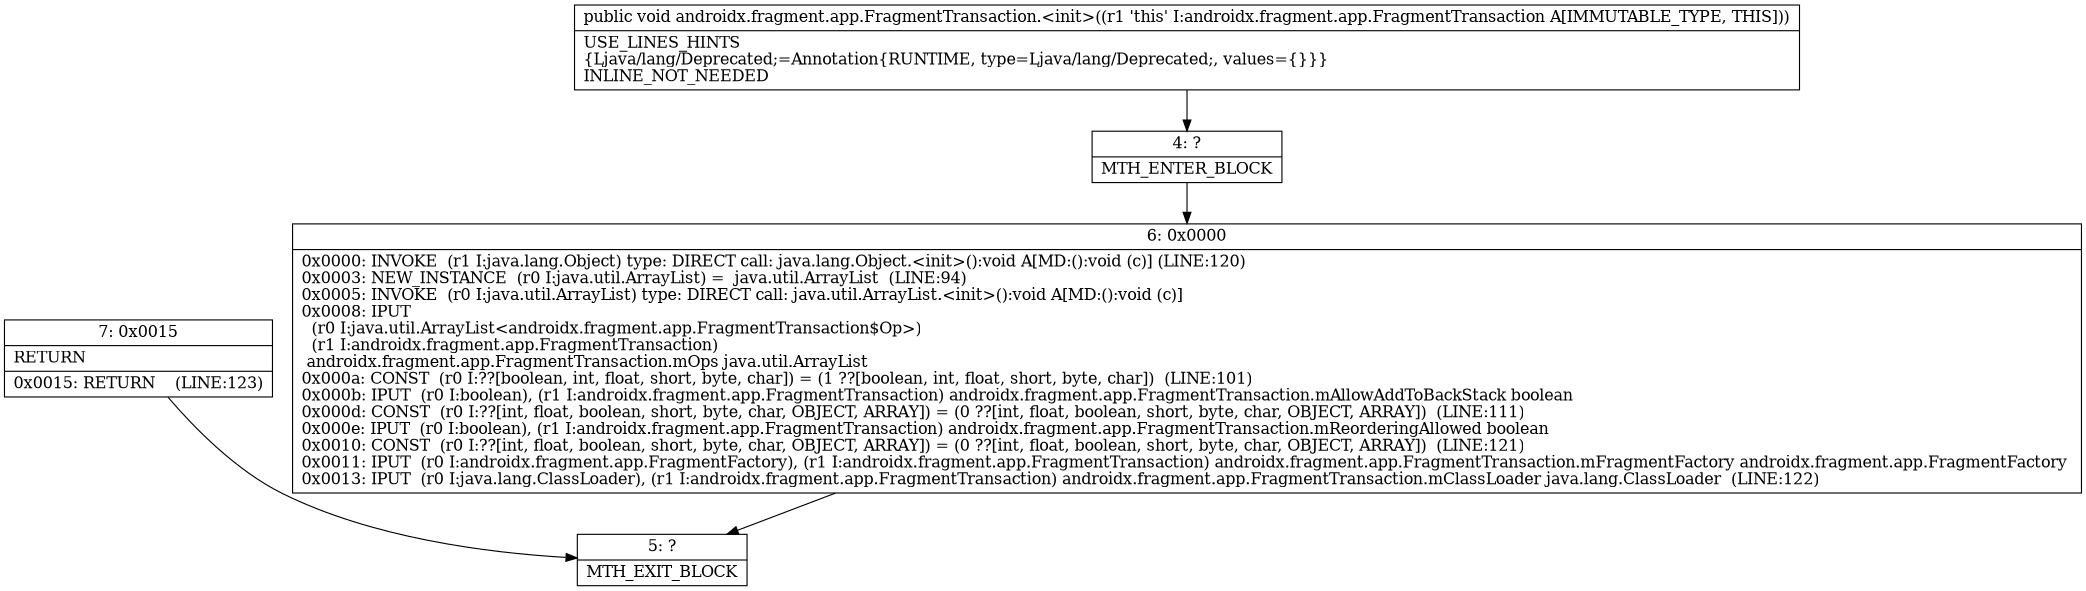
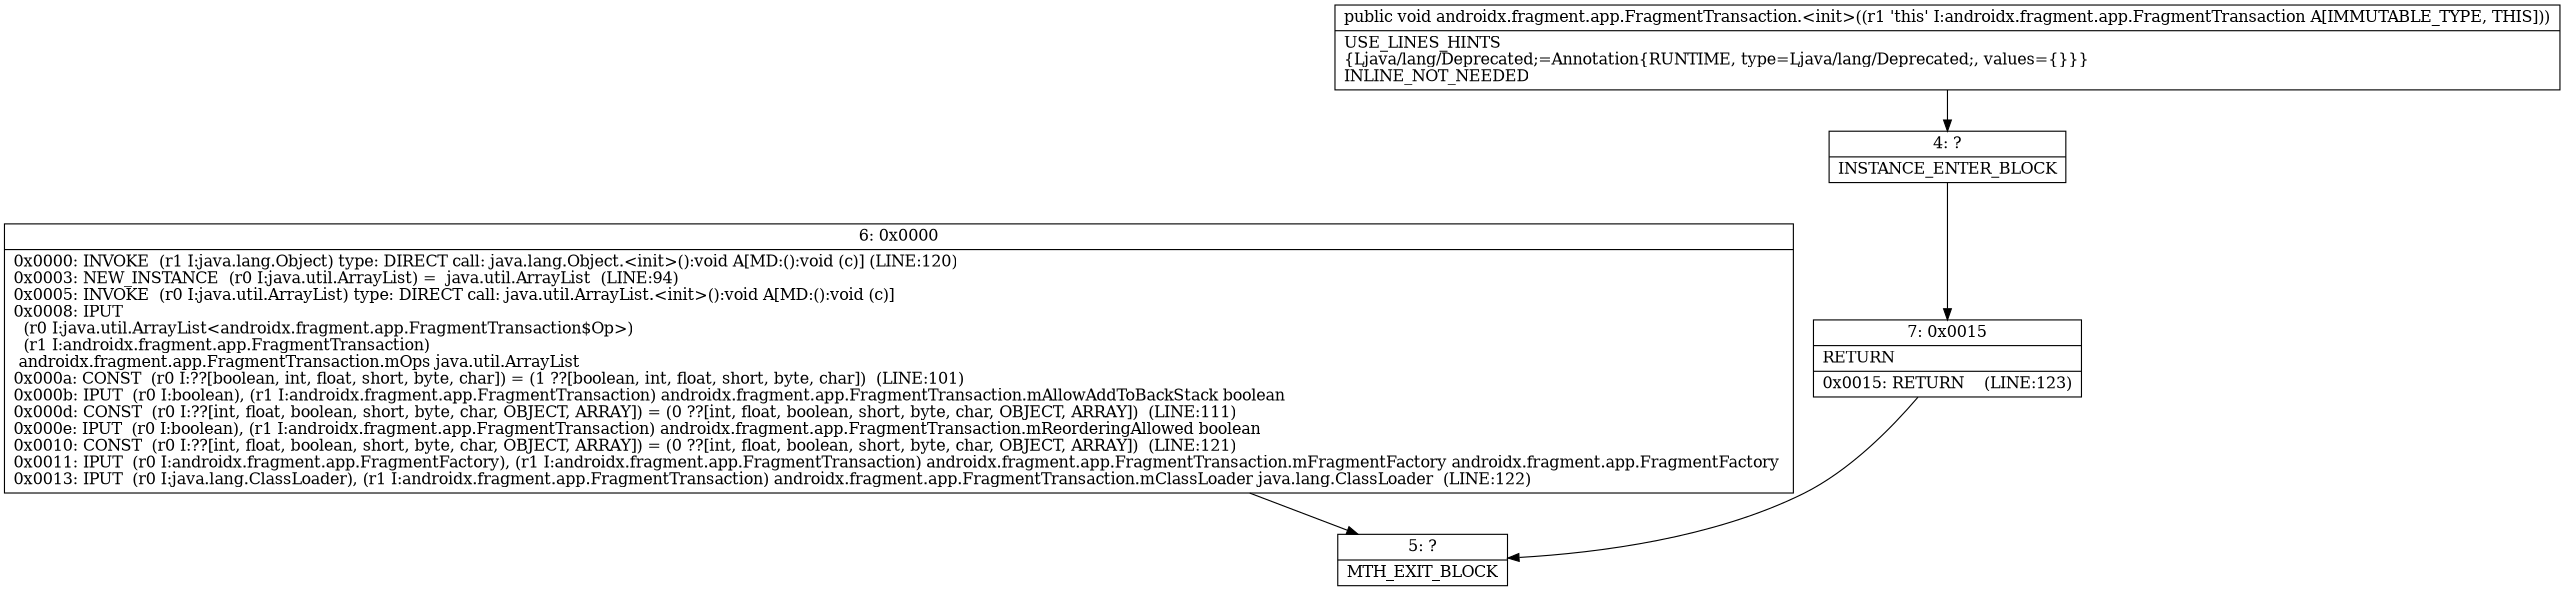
(1187, 169) -> (1947, 169)
(1187, 198) -> (1947, 246)
